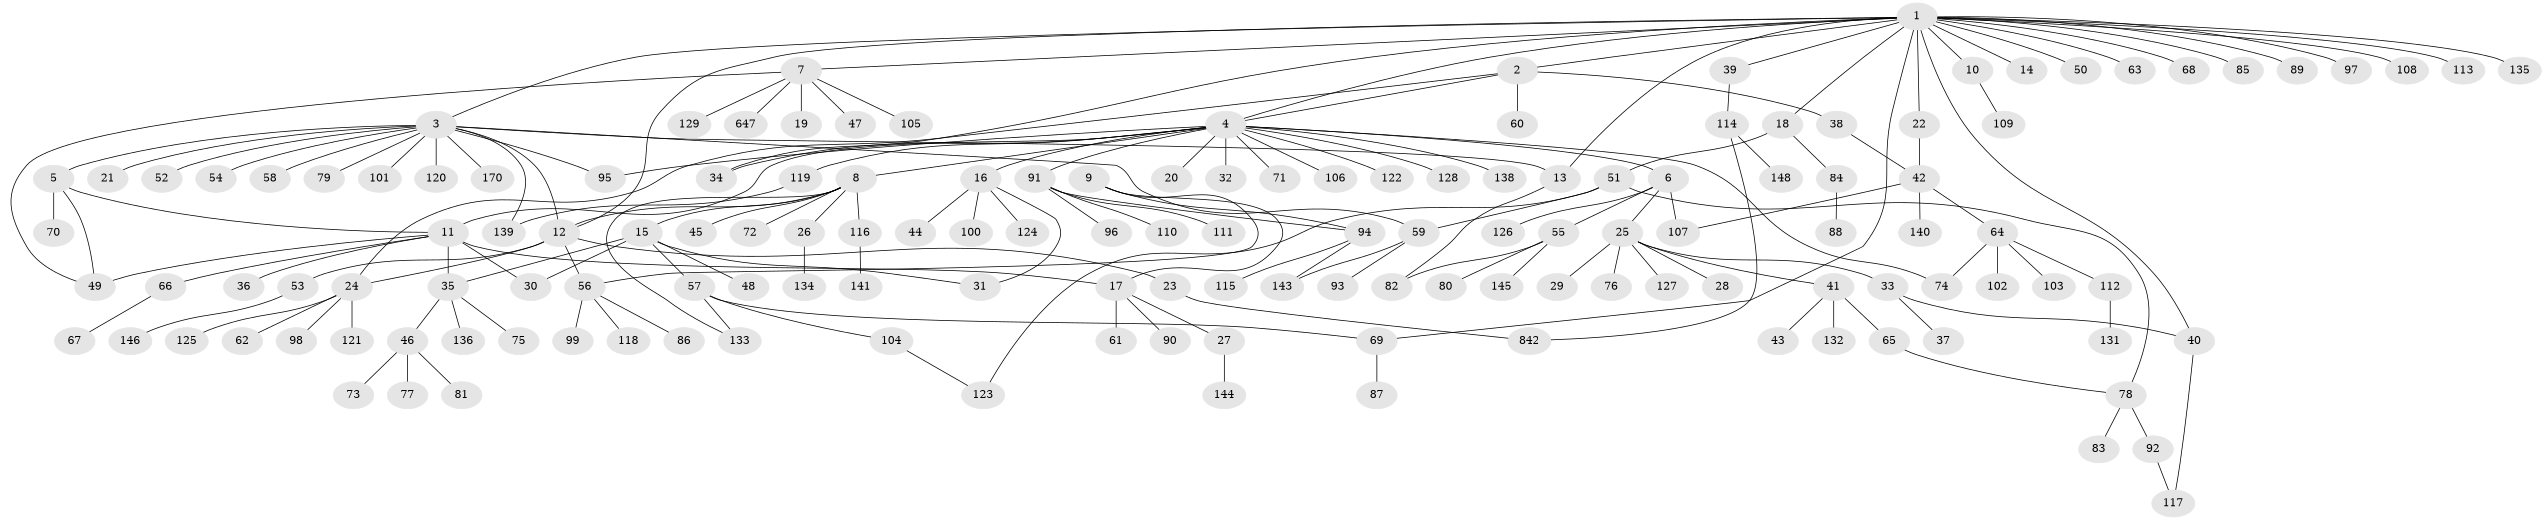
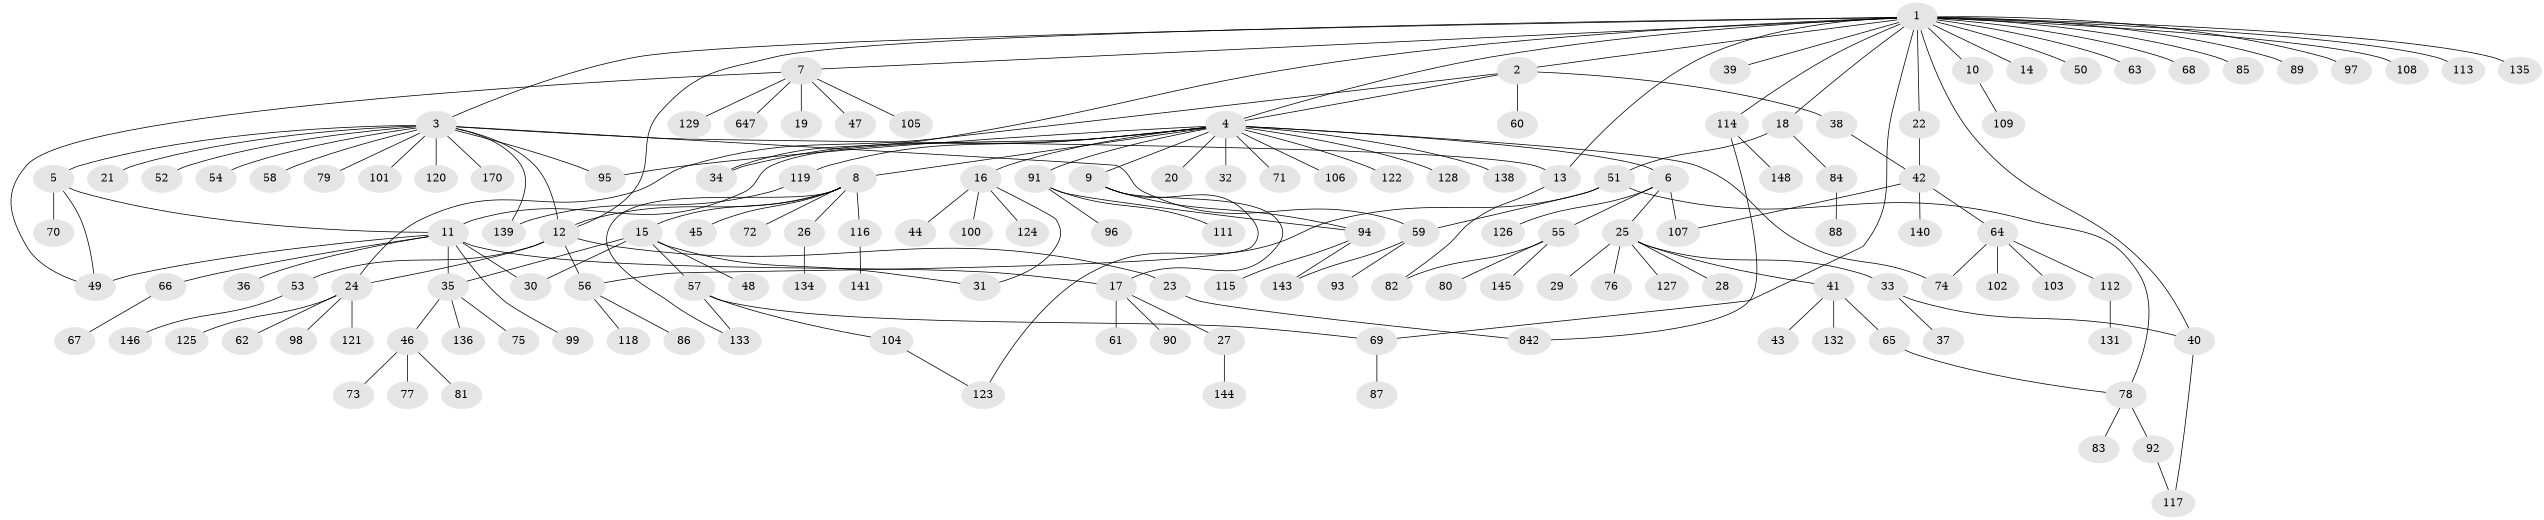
(1729, 98) -> (1818, 64)
none -> (1157, 152)
(1167, 233) -> none
(579, 314) -> (500, 297)
